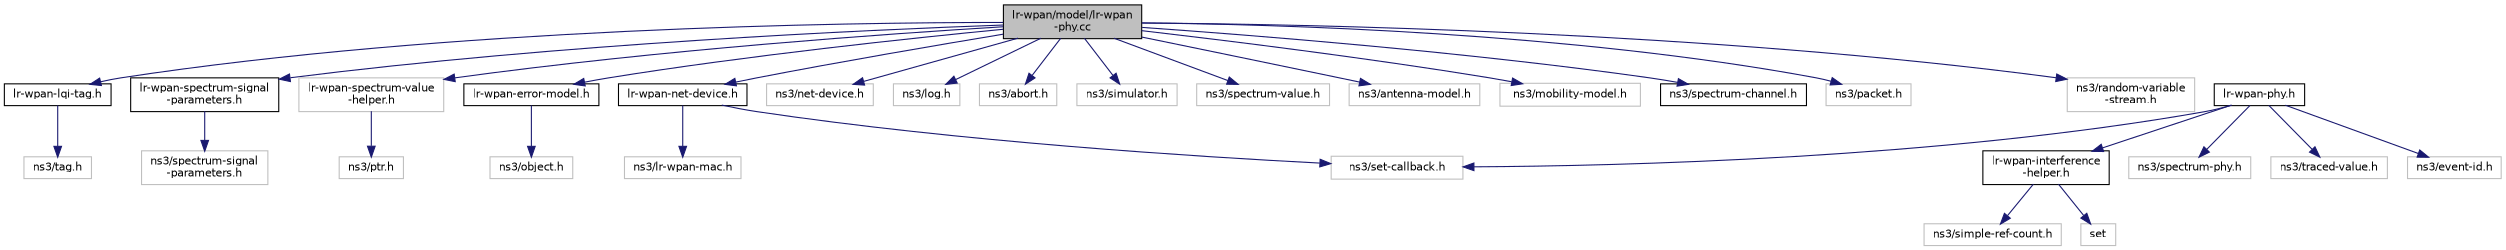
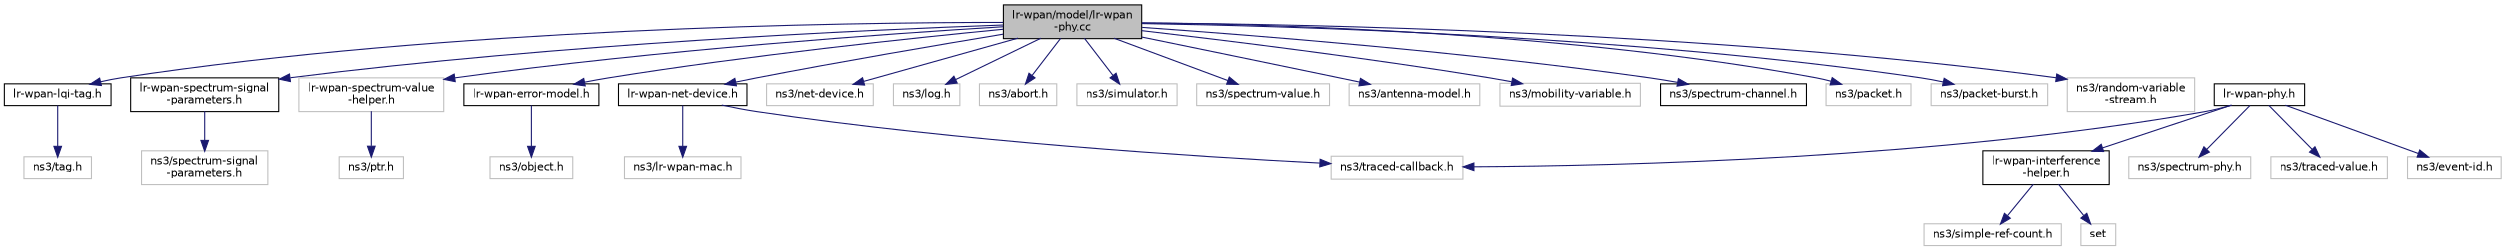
(1570, 95) -> (1570, 95)
none -> (1989, 95)
(1397, 168) -> (1397, 168)
